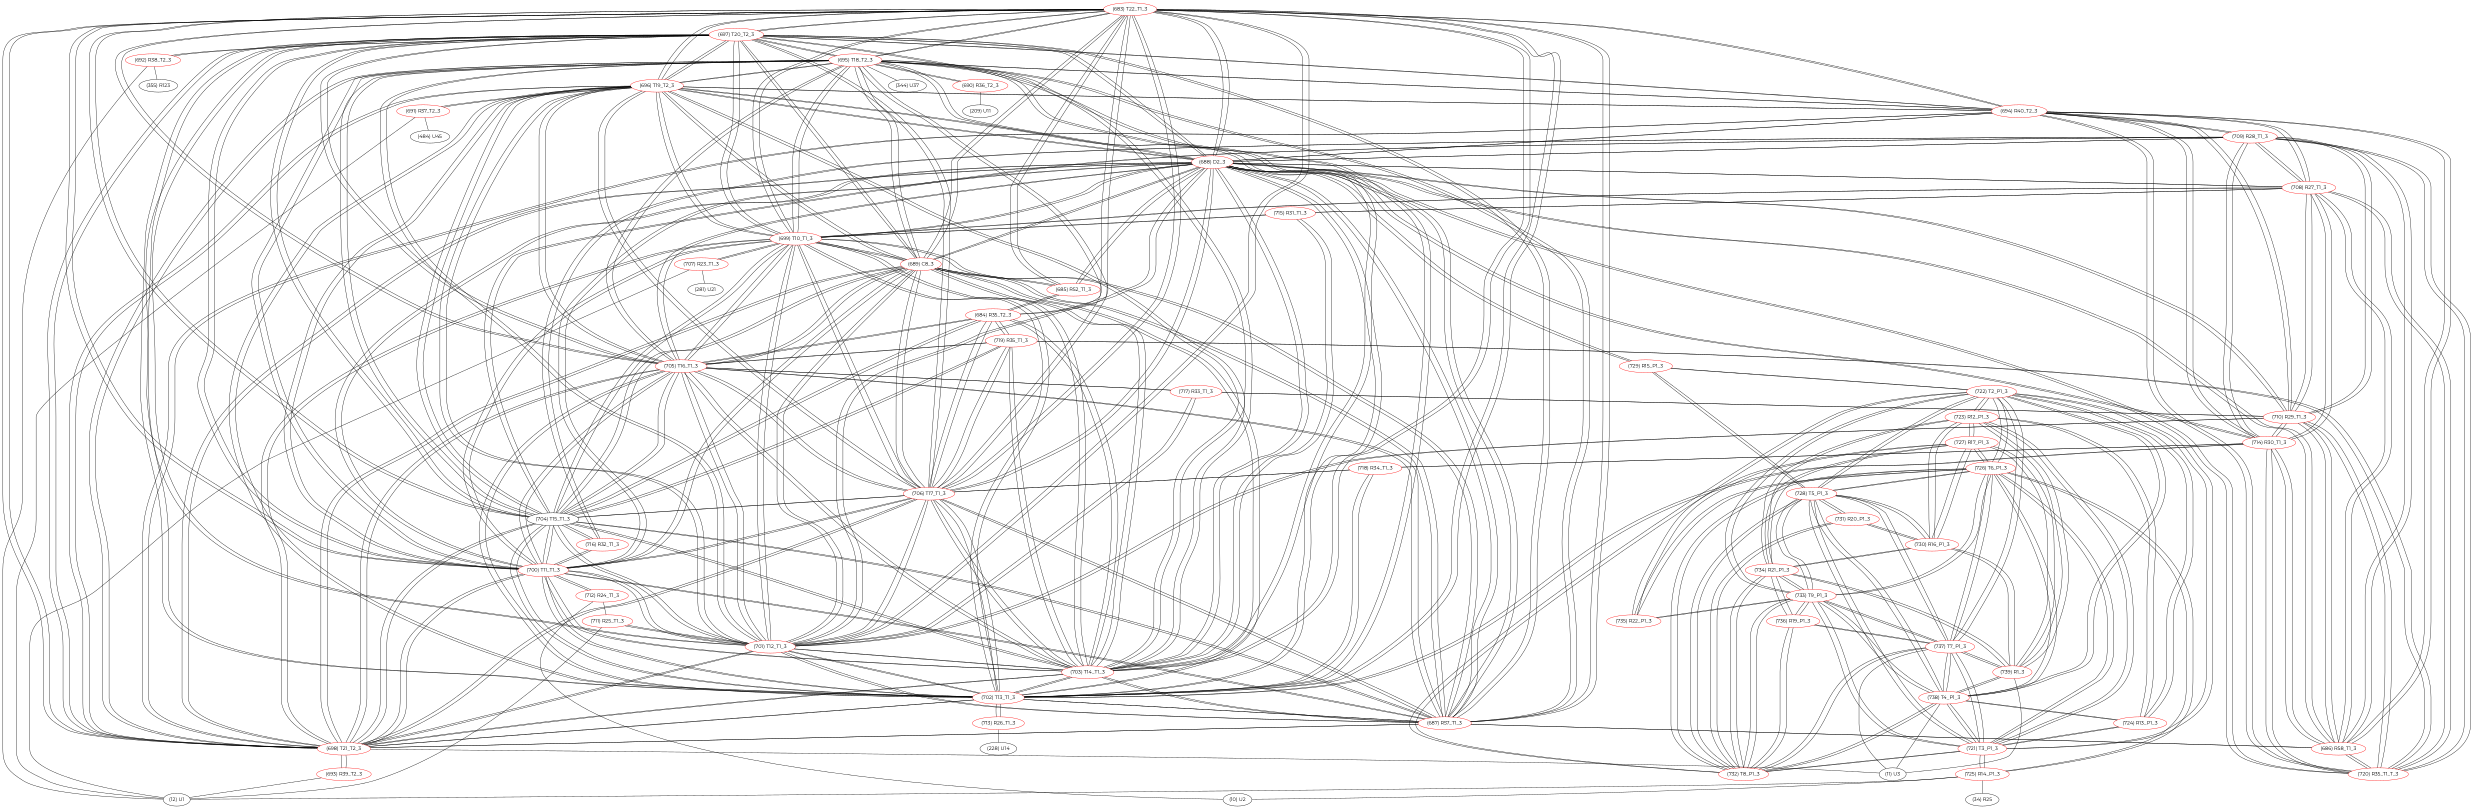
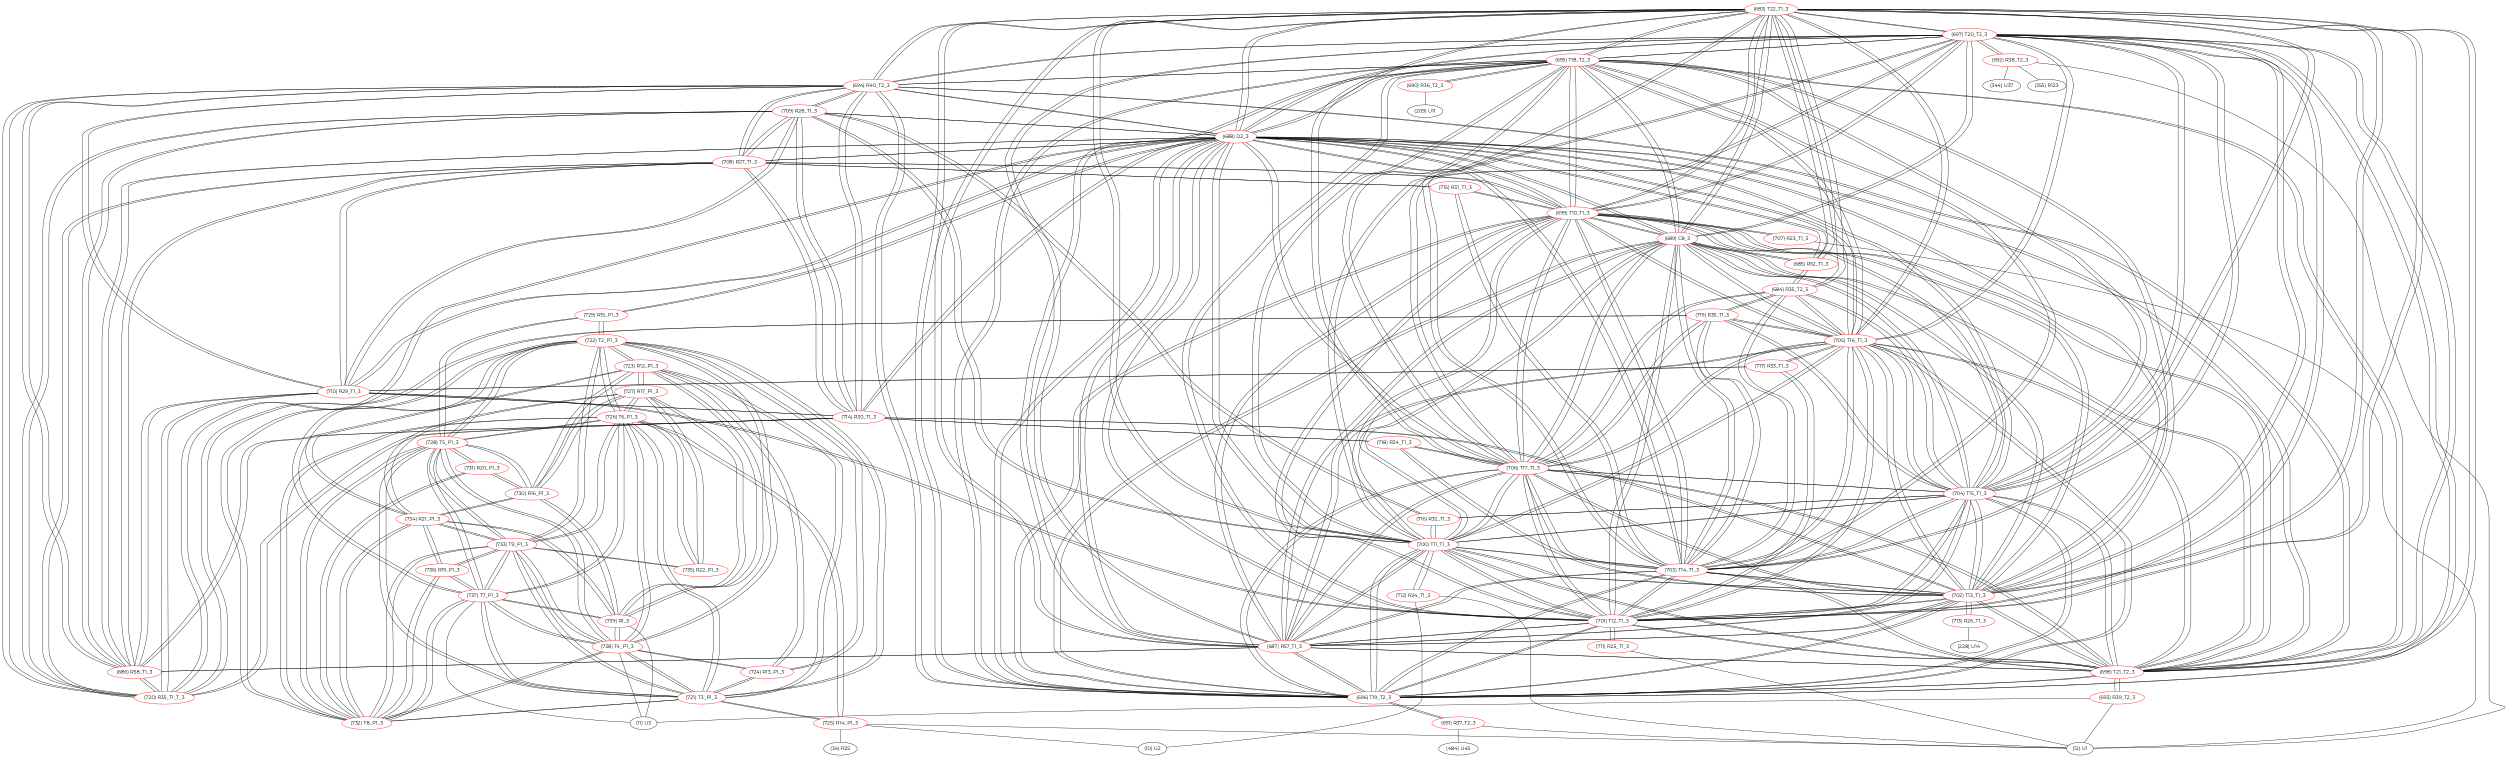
(882, 73) -> (2006, 73)
(706, 290) -> none
(553, 519) -> (1970, 494)
(605, 610) -> (1714, 728)
(1125, 757) -> (1373, 706)
